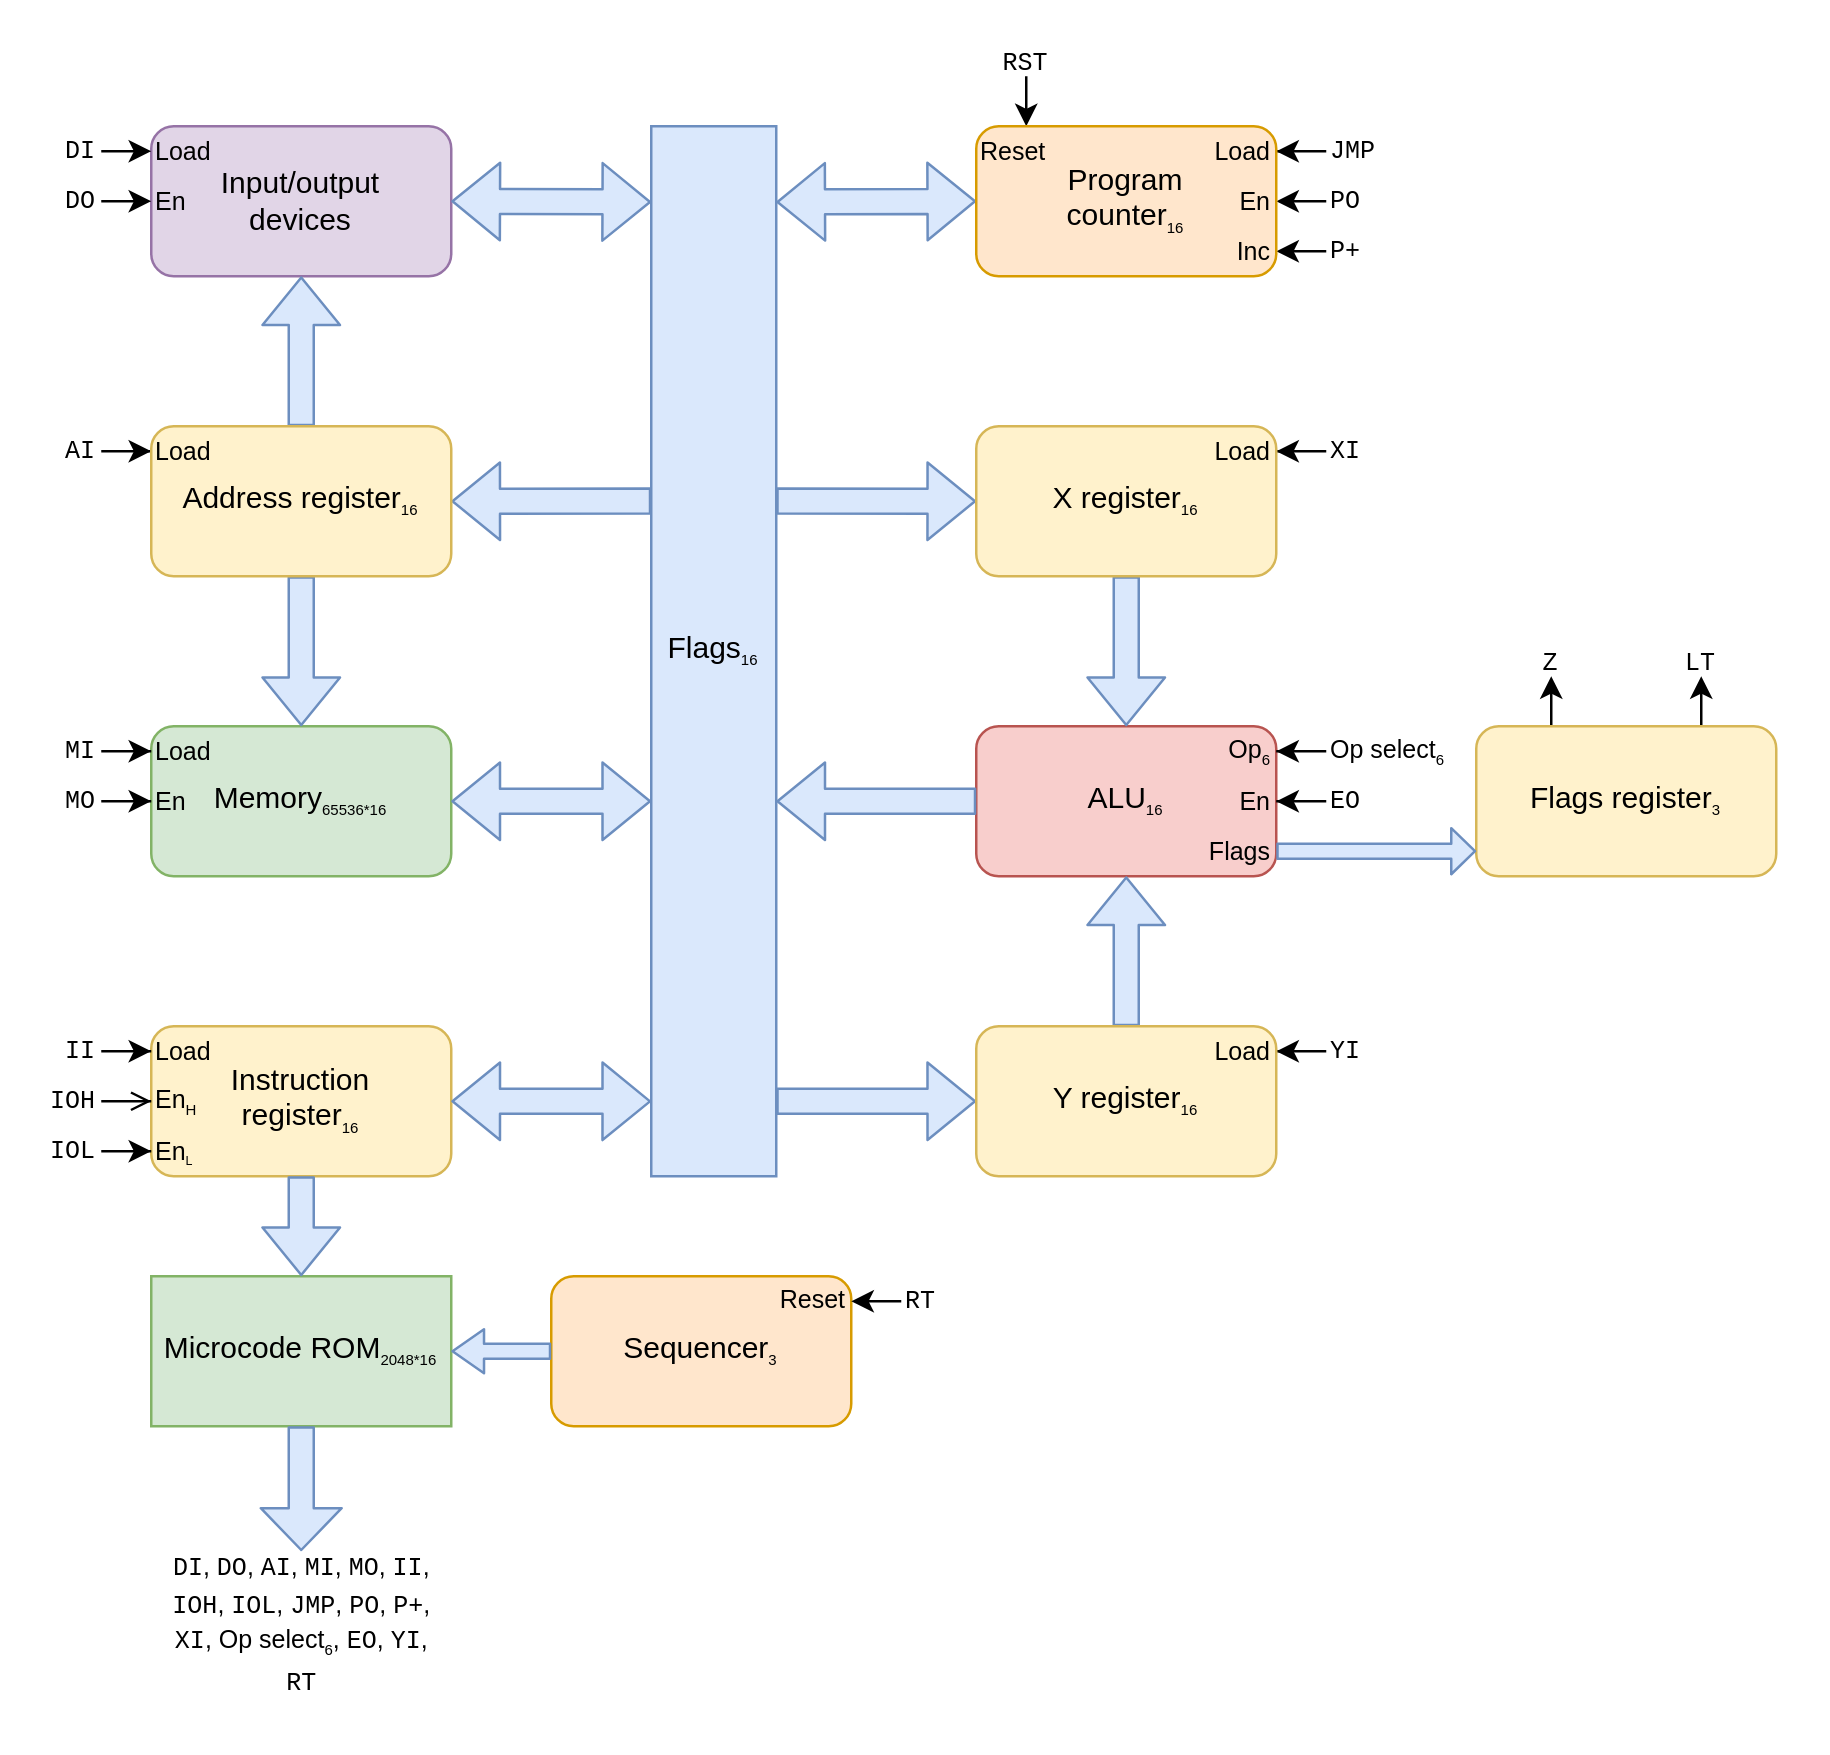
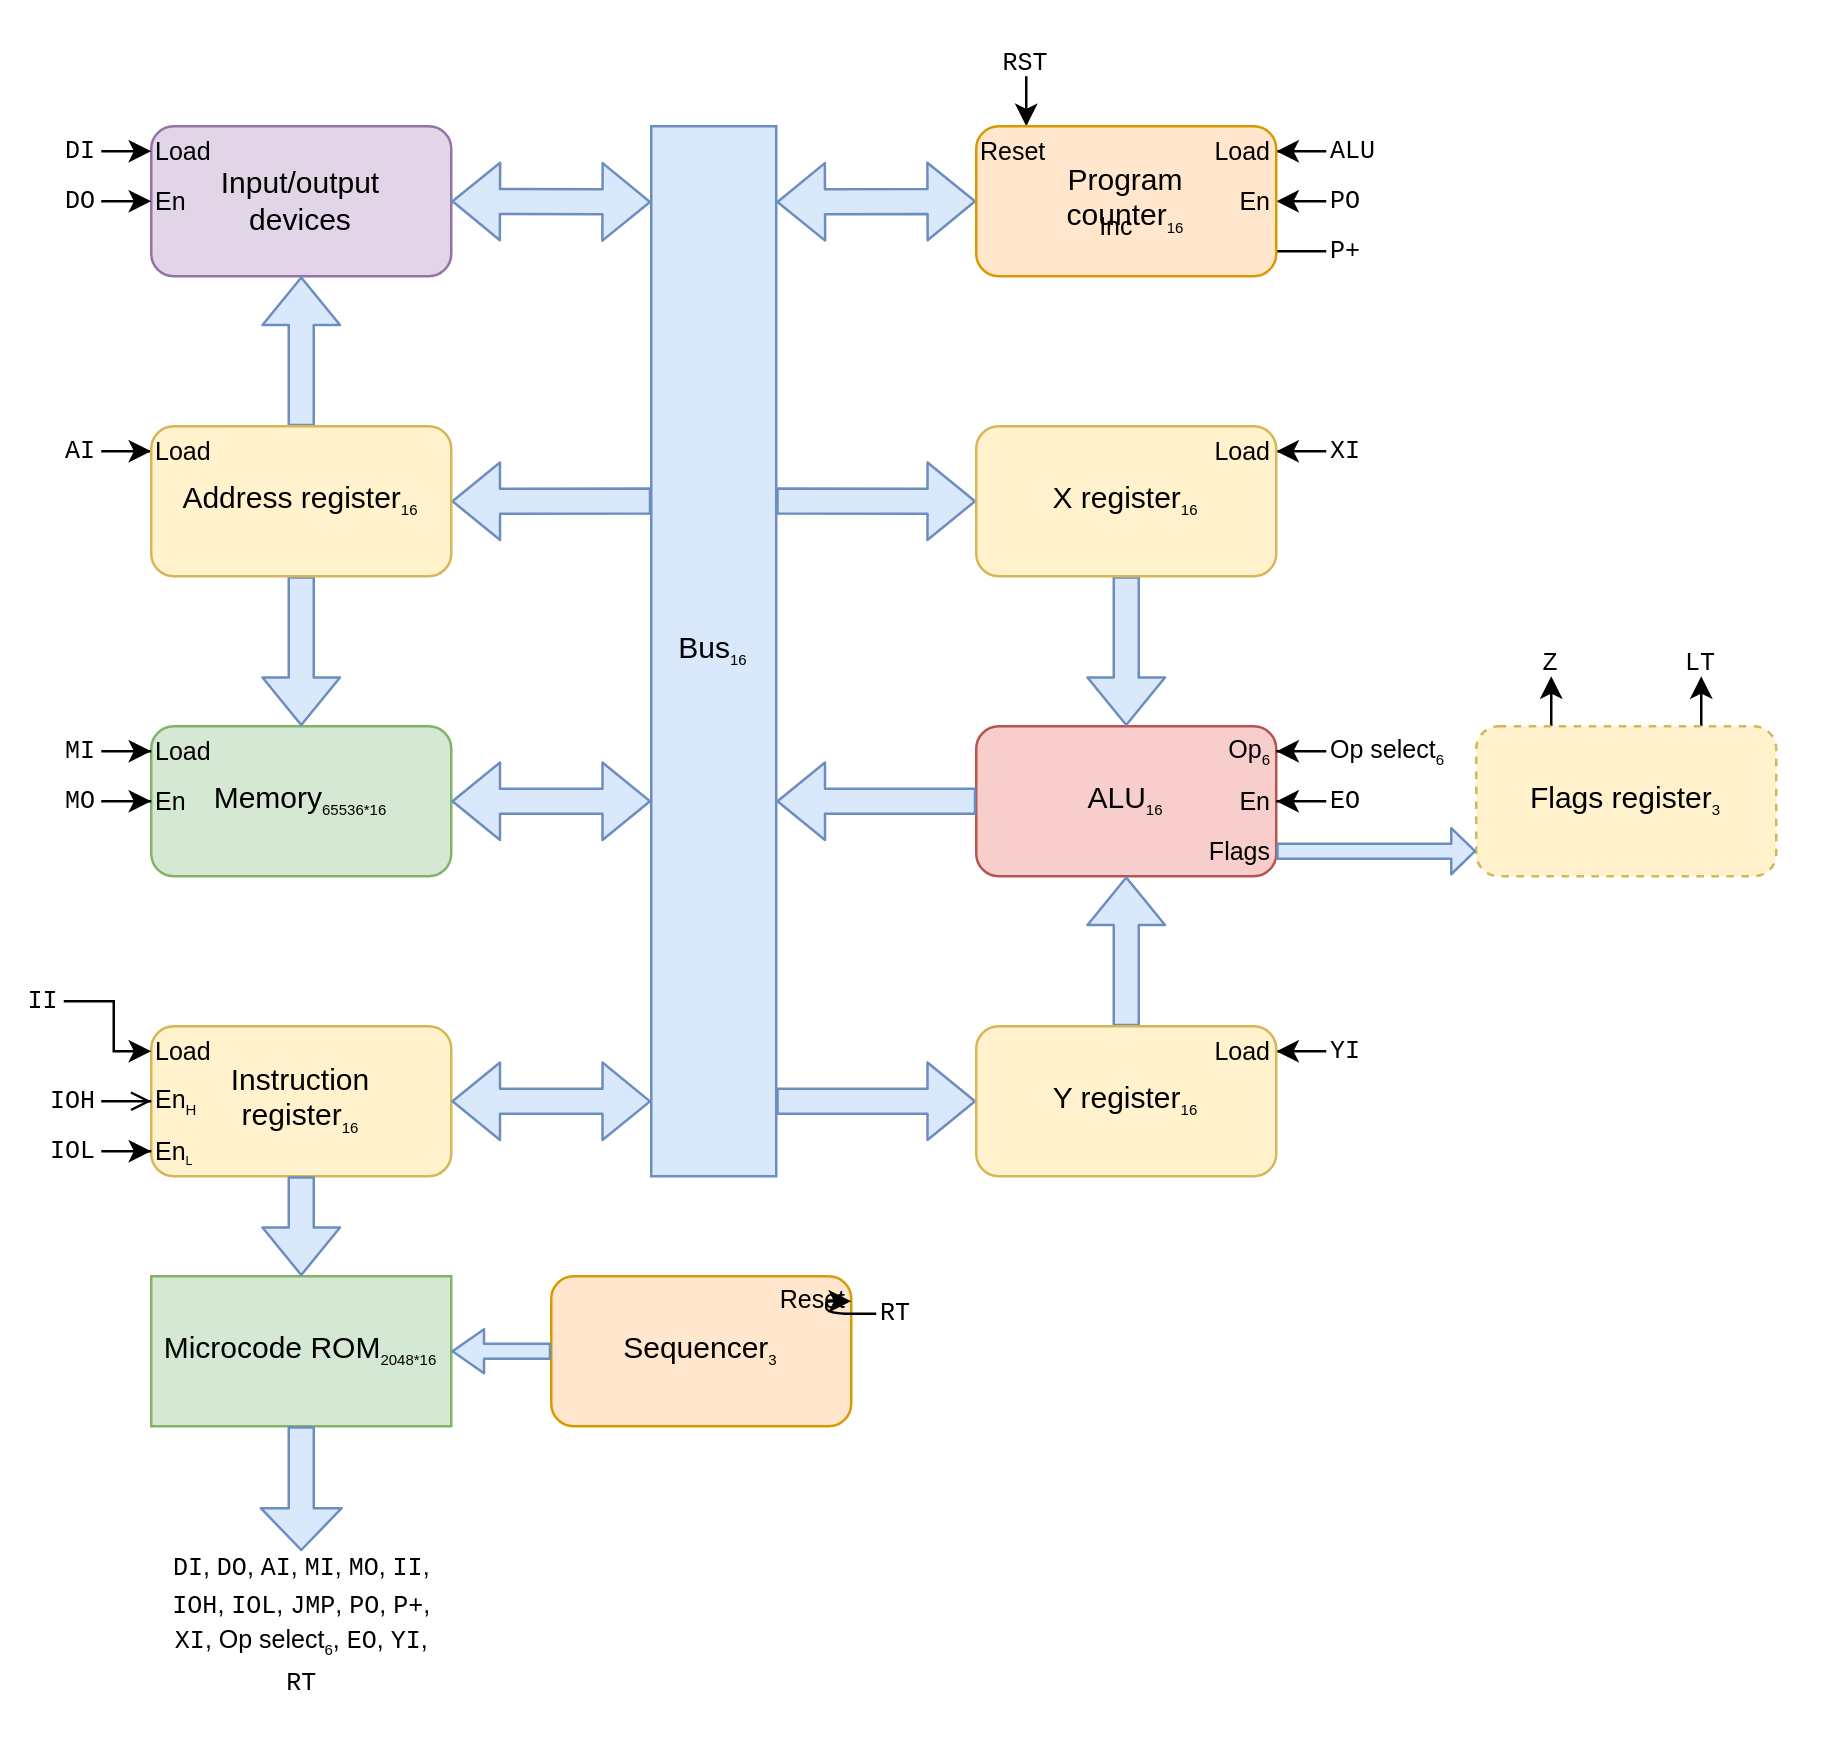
(1354, 151) -> (1354, 151)
(1226, 251) -> (1089, 226)
(714, 651) -> (714, 651)
(1626, 801) -> (1626, 801)
(76, 1051) -> (39, 1001)
(951, 1301) -> (926, 1314)
